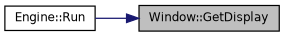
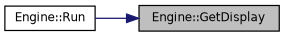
(209, 18) -> (209, 18)
